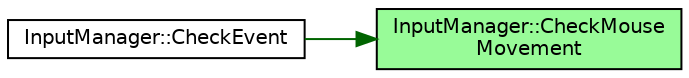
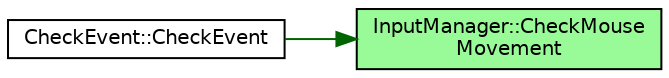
(156, 39) -> (146, 39)
